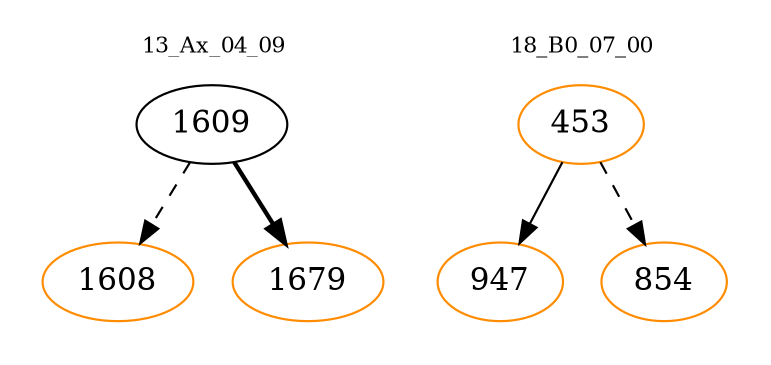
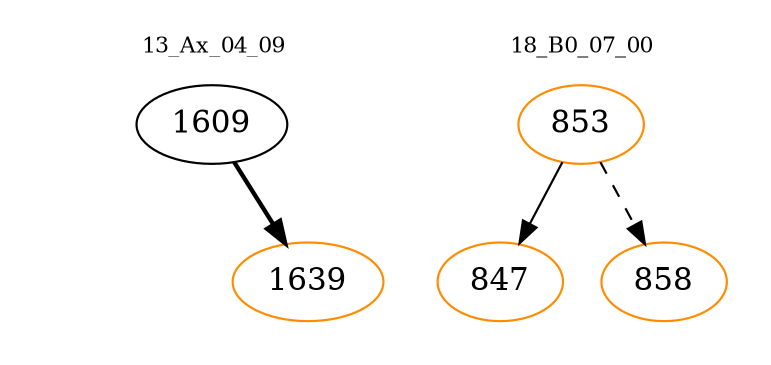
(581, 125) -> (581, 125)
(118, 282) -> none
(308, 282) -> (308, 282)
(500, 282) -> (500, 282)
(664, 282) -> (664, 282)
